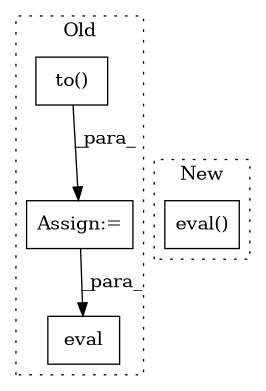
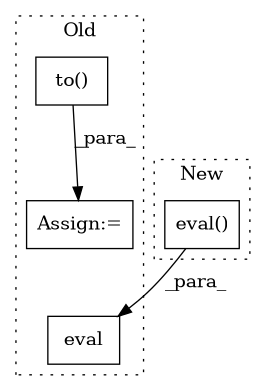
(82, 276) -> (159, 280)
